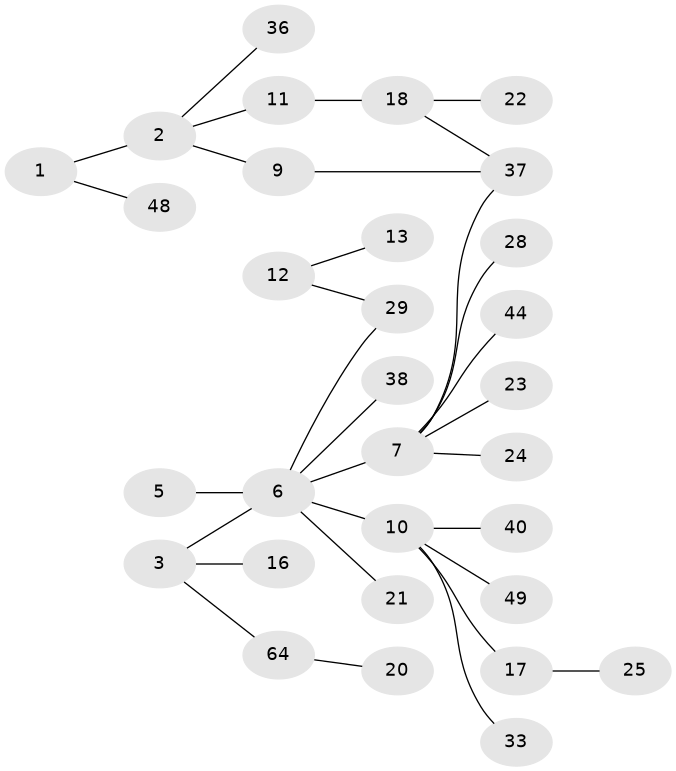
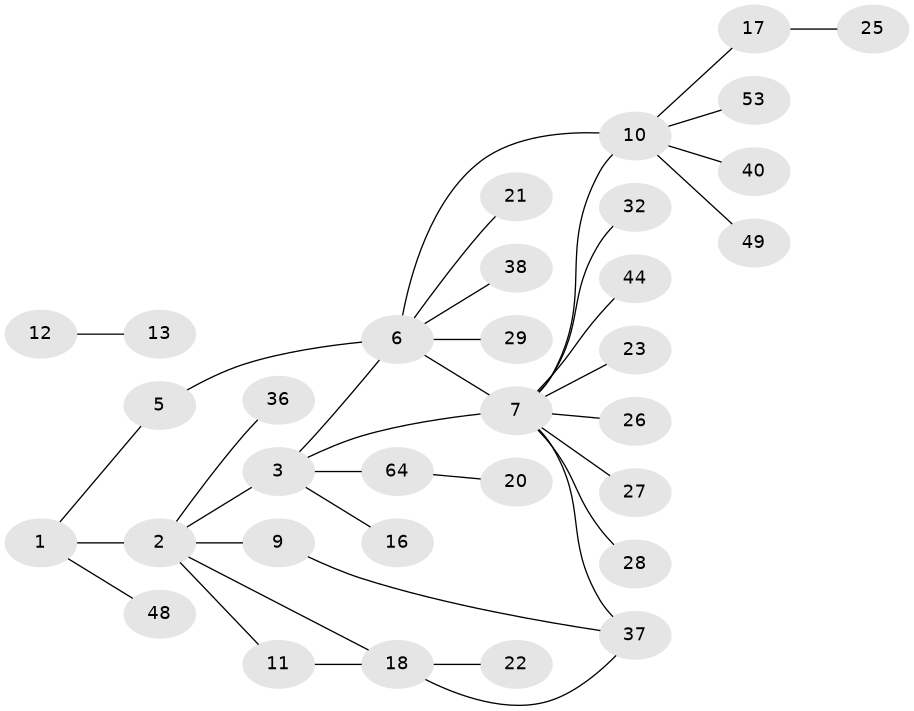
none -> (635, 207)
none -> (576, 273)
(338, 293) -> none
none -> (392, 428)
(516, 457) -> (635, 421)
none -> (100, 474)
none -> (635, 493)
none -> (219, 507)
none -> (279, 604)
(516, 742) -> (754, 100)
